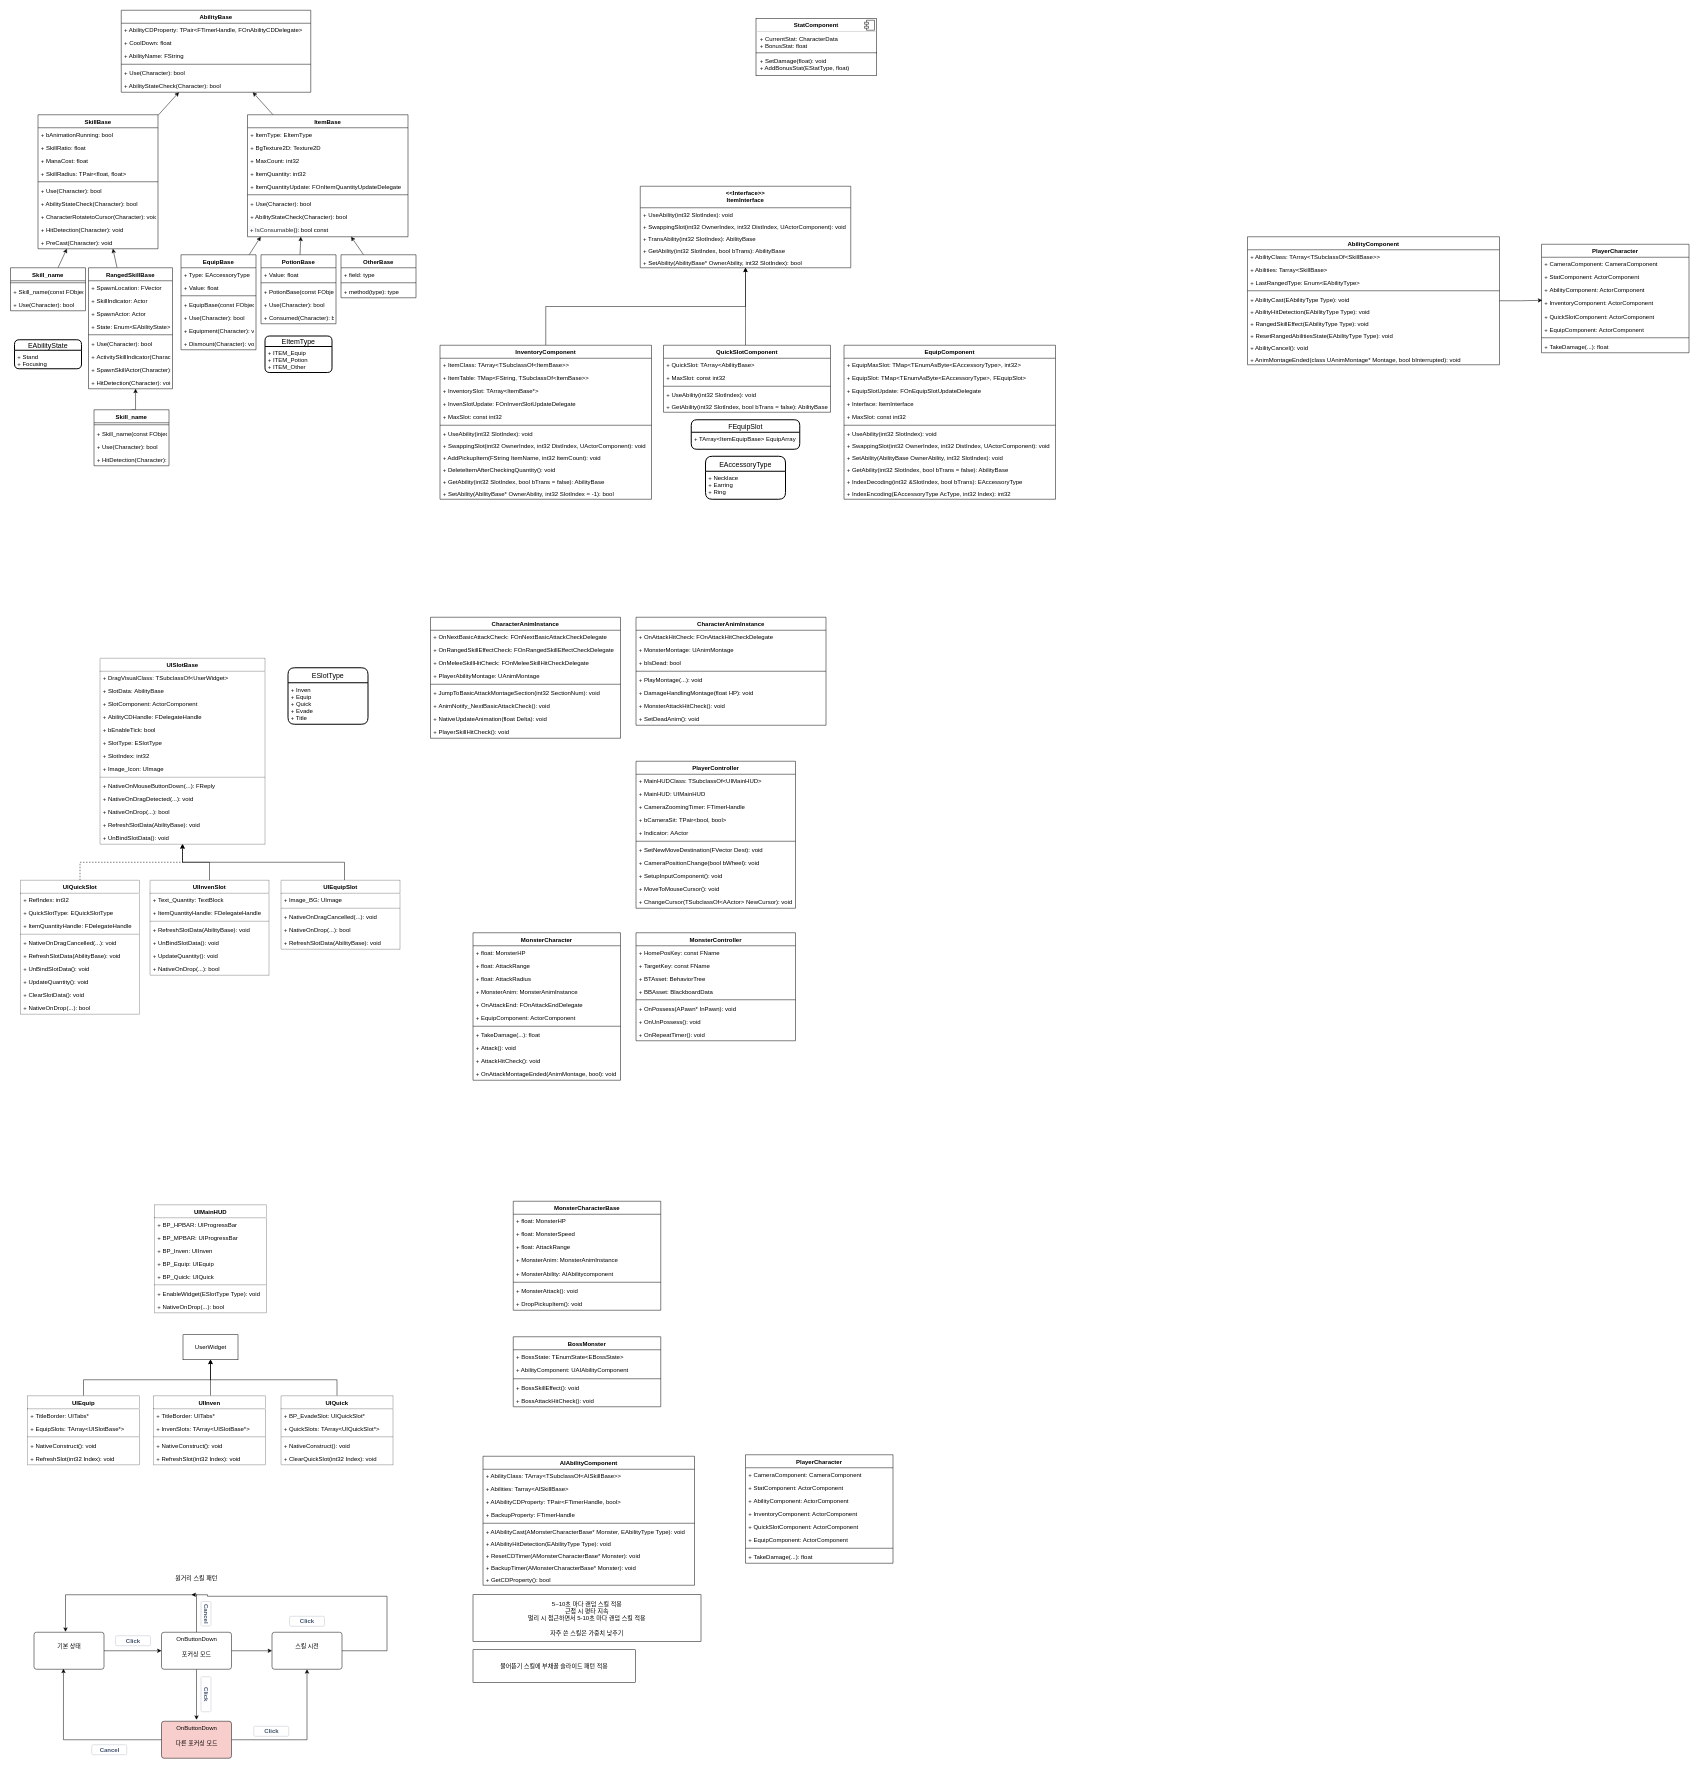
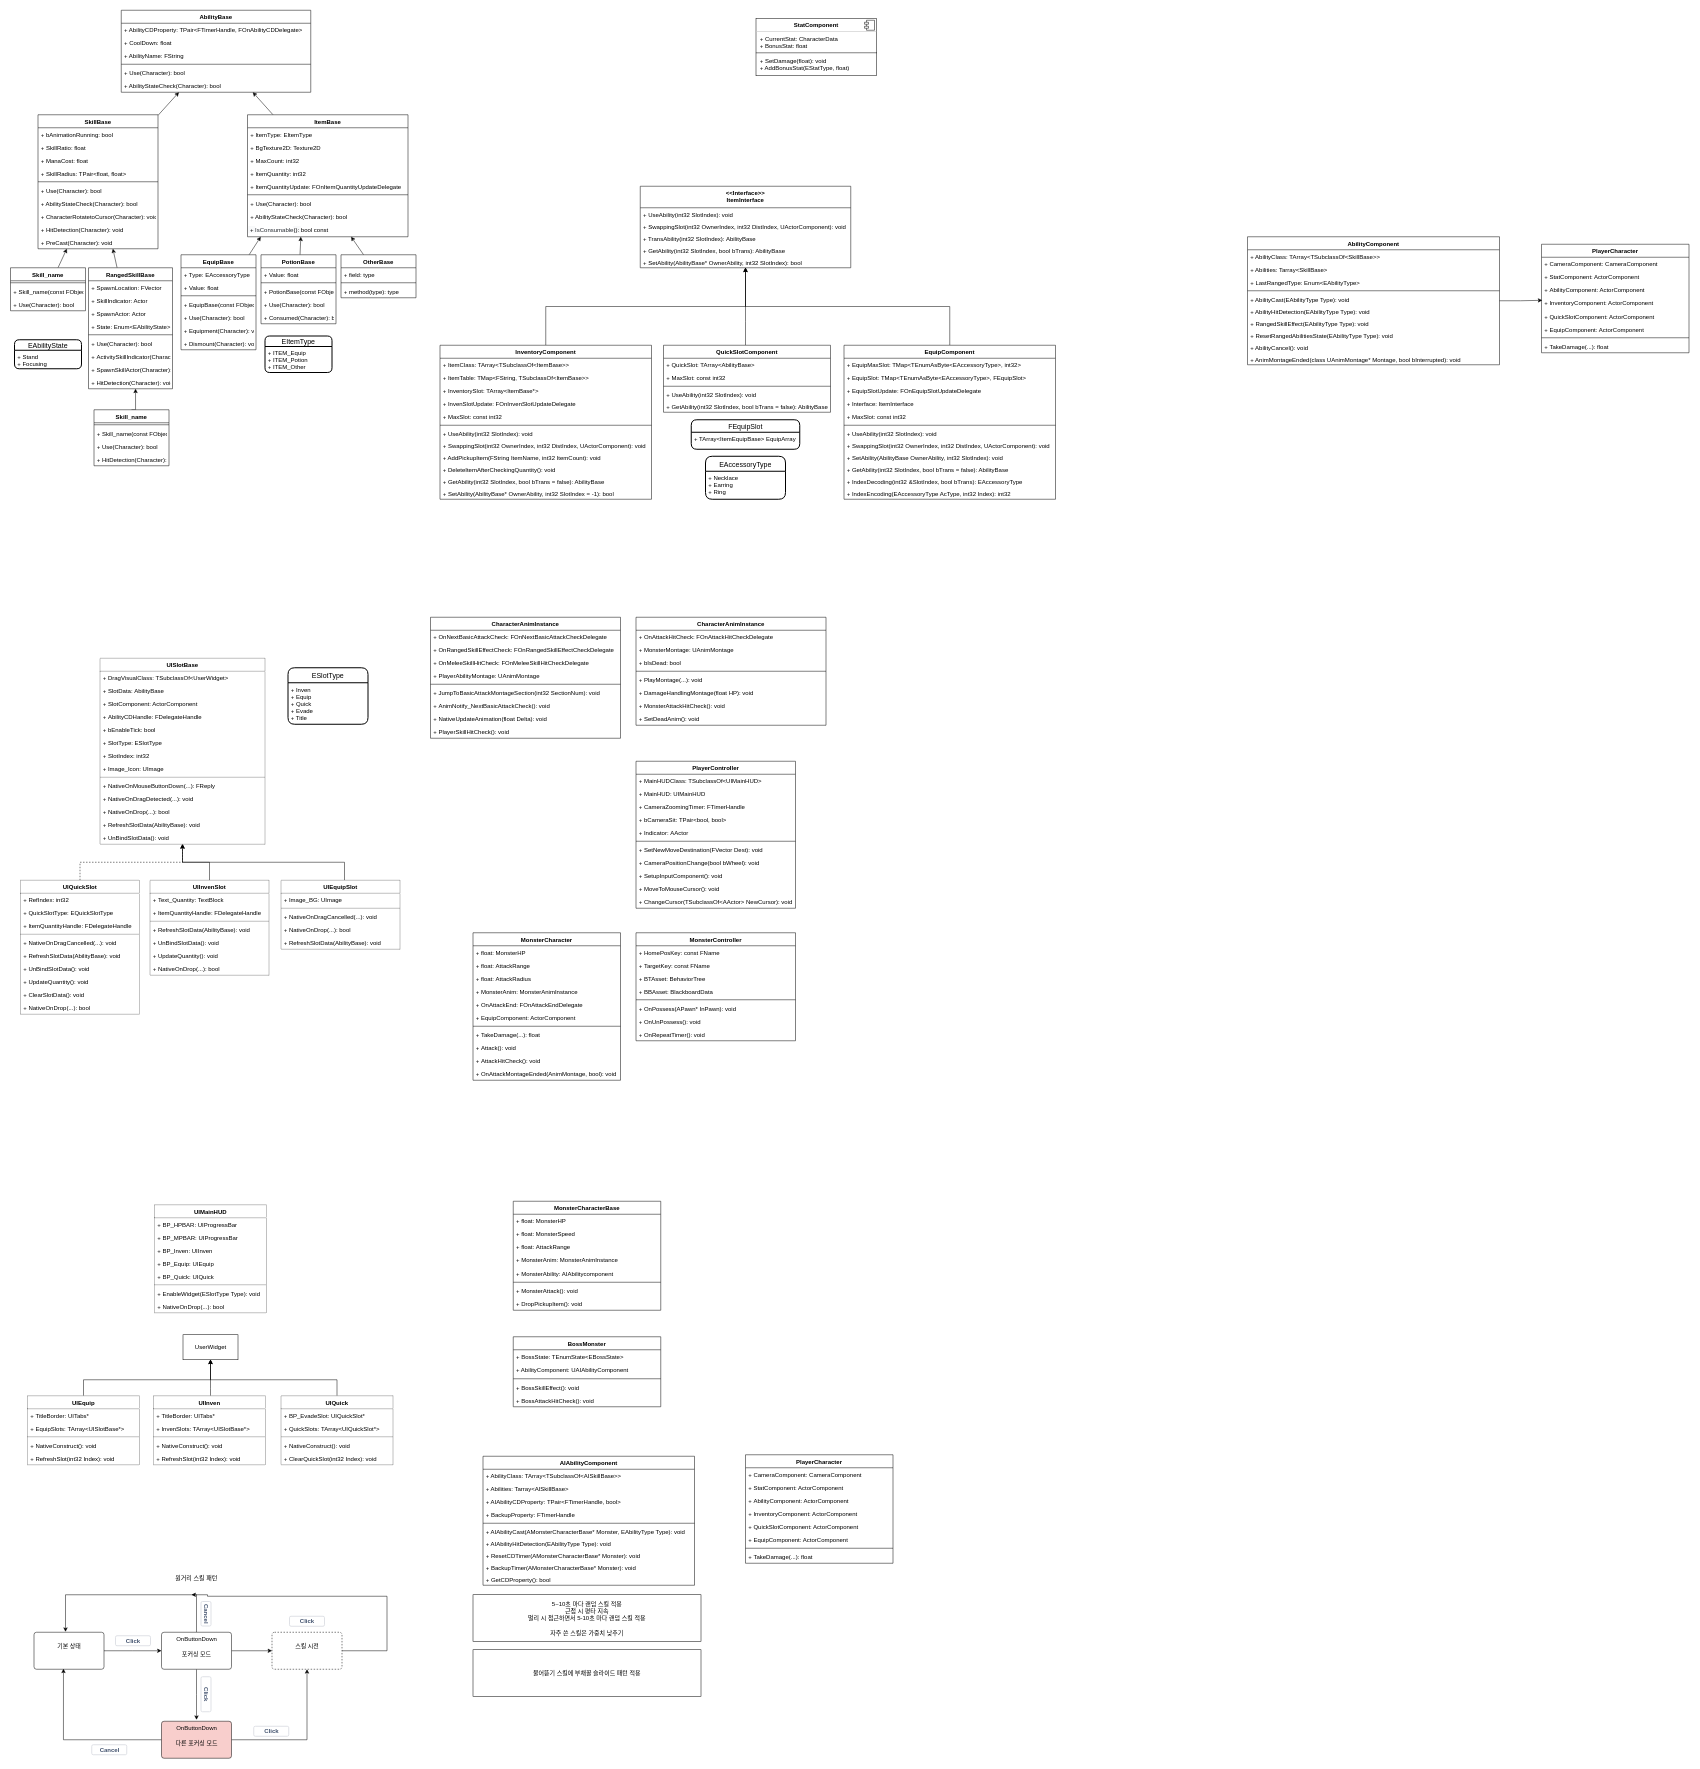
none -> (867, 307)
(307, 1651) -> (307, 1651)
(554, 1666) -> (587, 1673)
